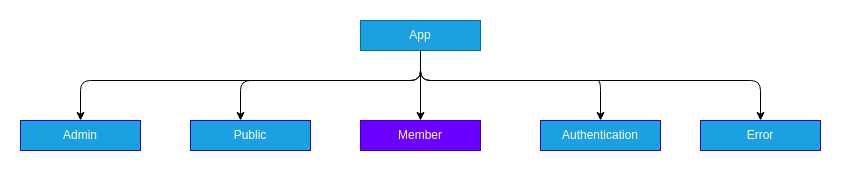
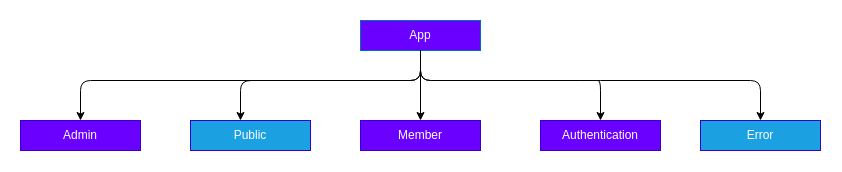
(421, 36) -> (421, 36)
(81, 136) -> (81, 136)
(601, 136) -> (601, 136)
